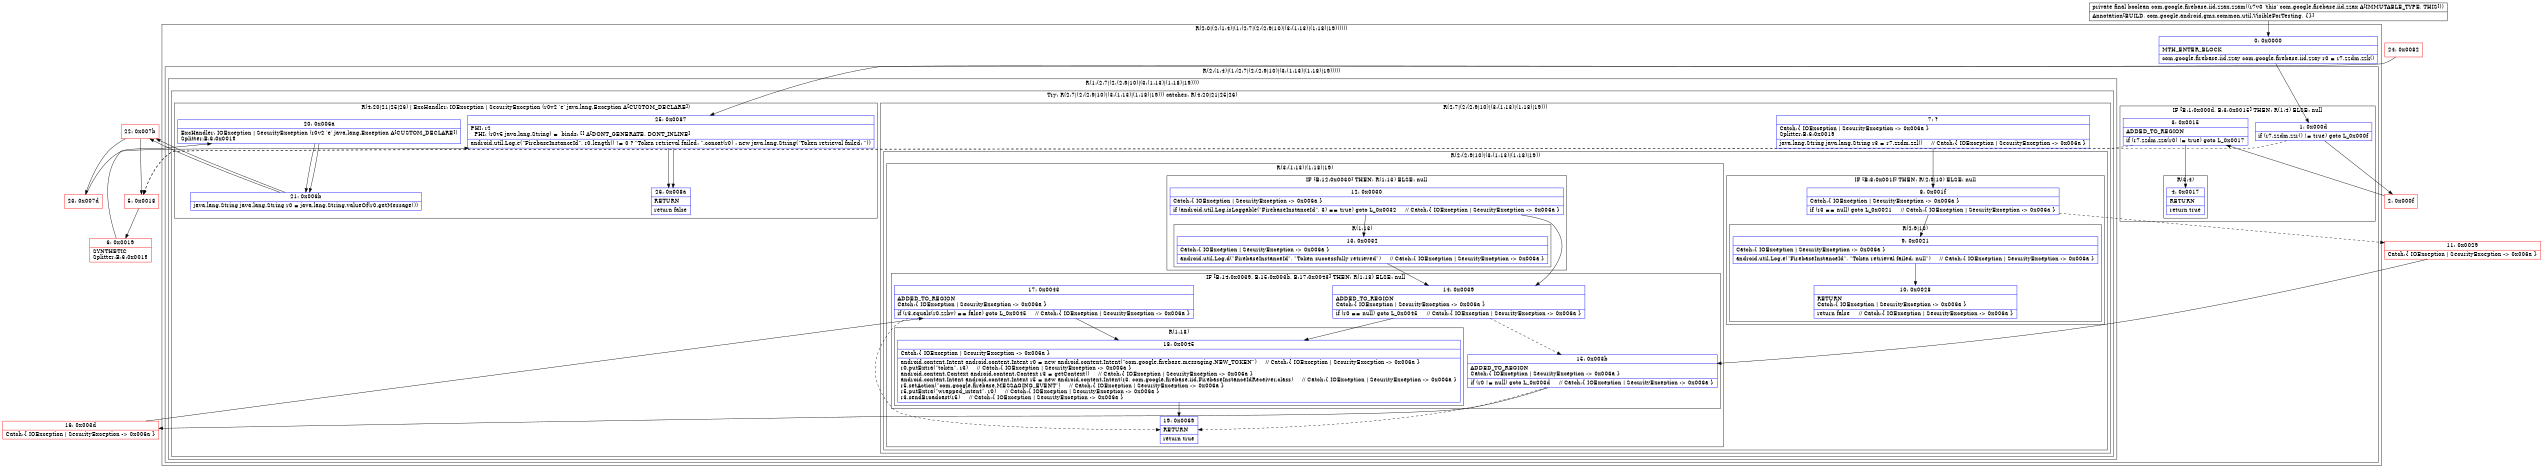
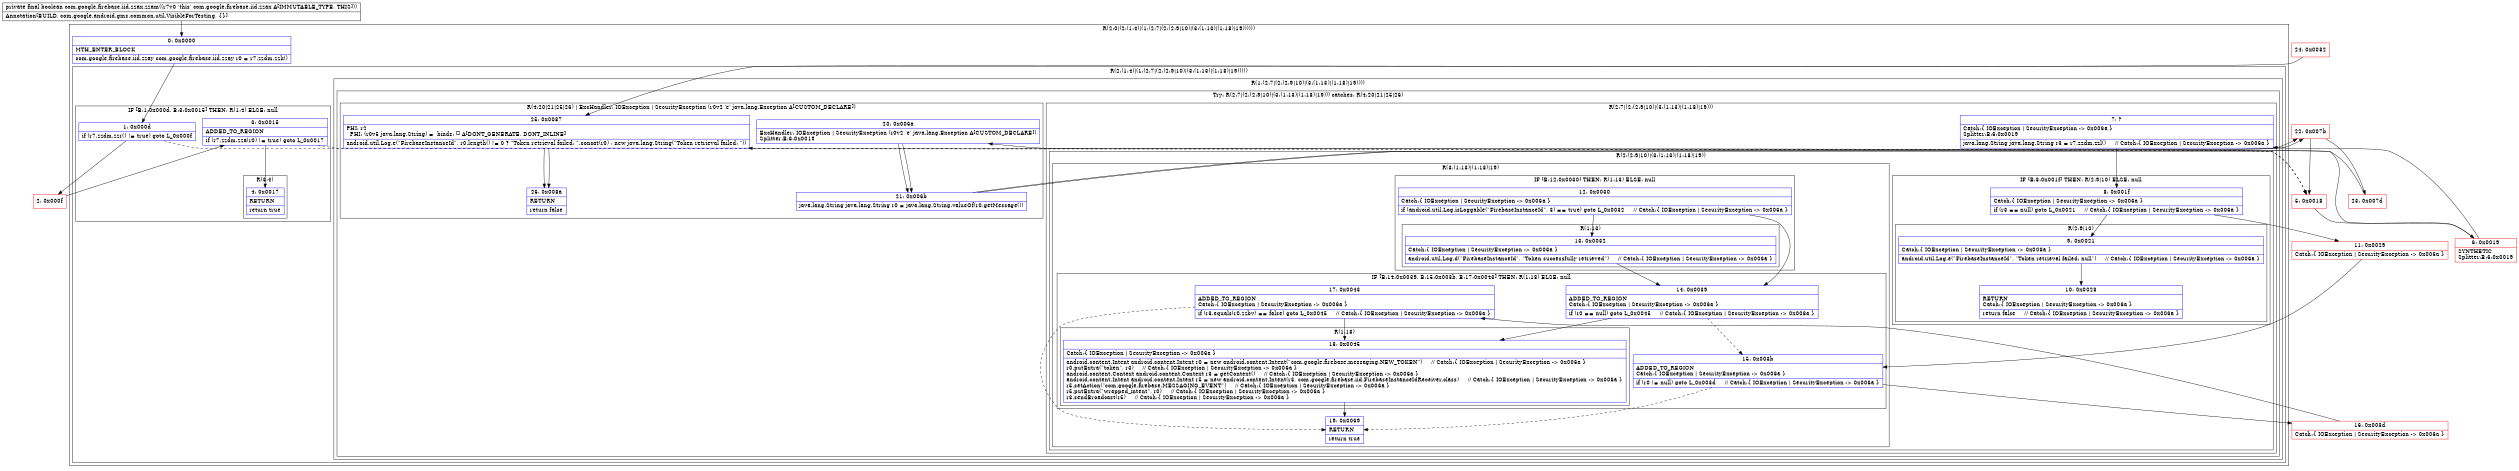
none -> (2396, 155)
(2220, 228) -> (2293, 230)
